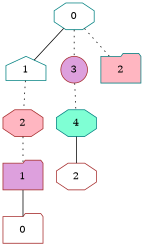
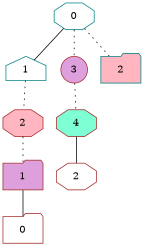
(76, 123) -> (76, 123)
